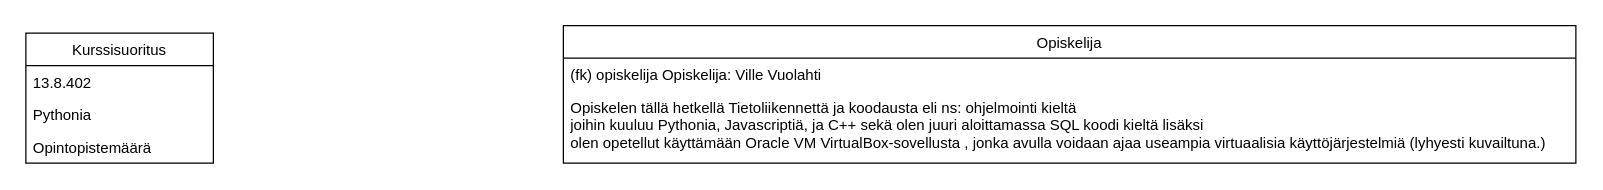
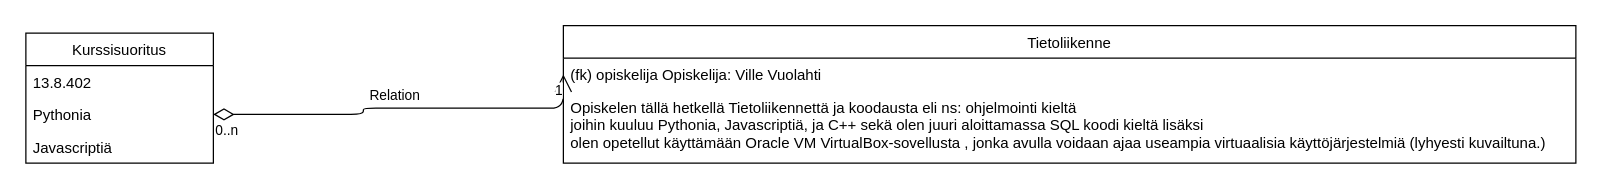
(1069, 43) -> (1069, 43)
none -> (401, 108)
(96, 148) -> (79, 148)
